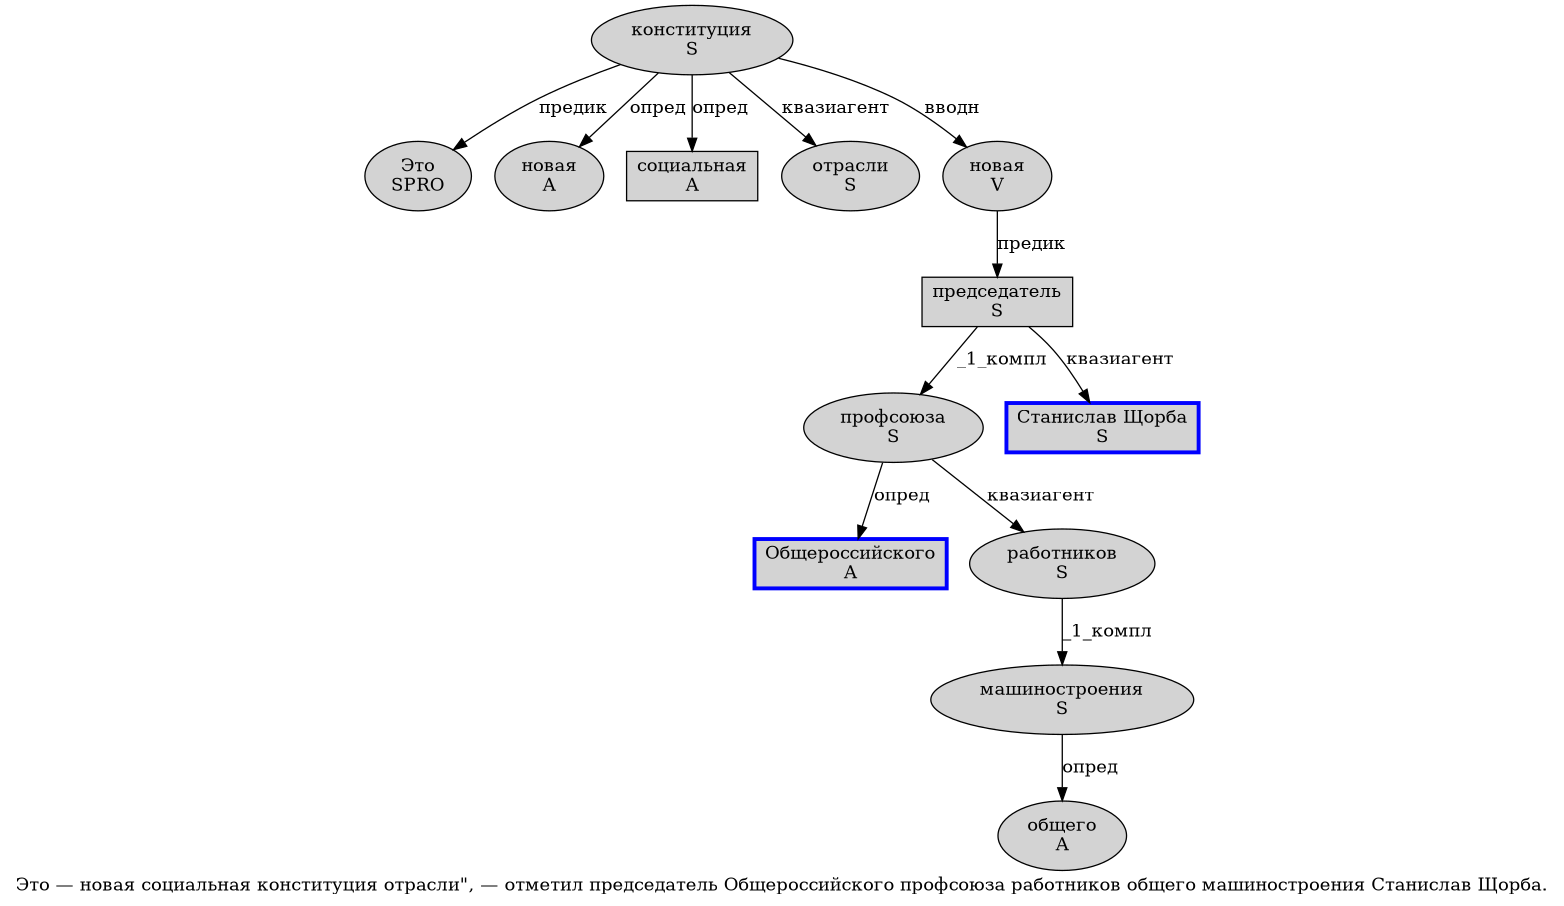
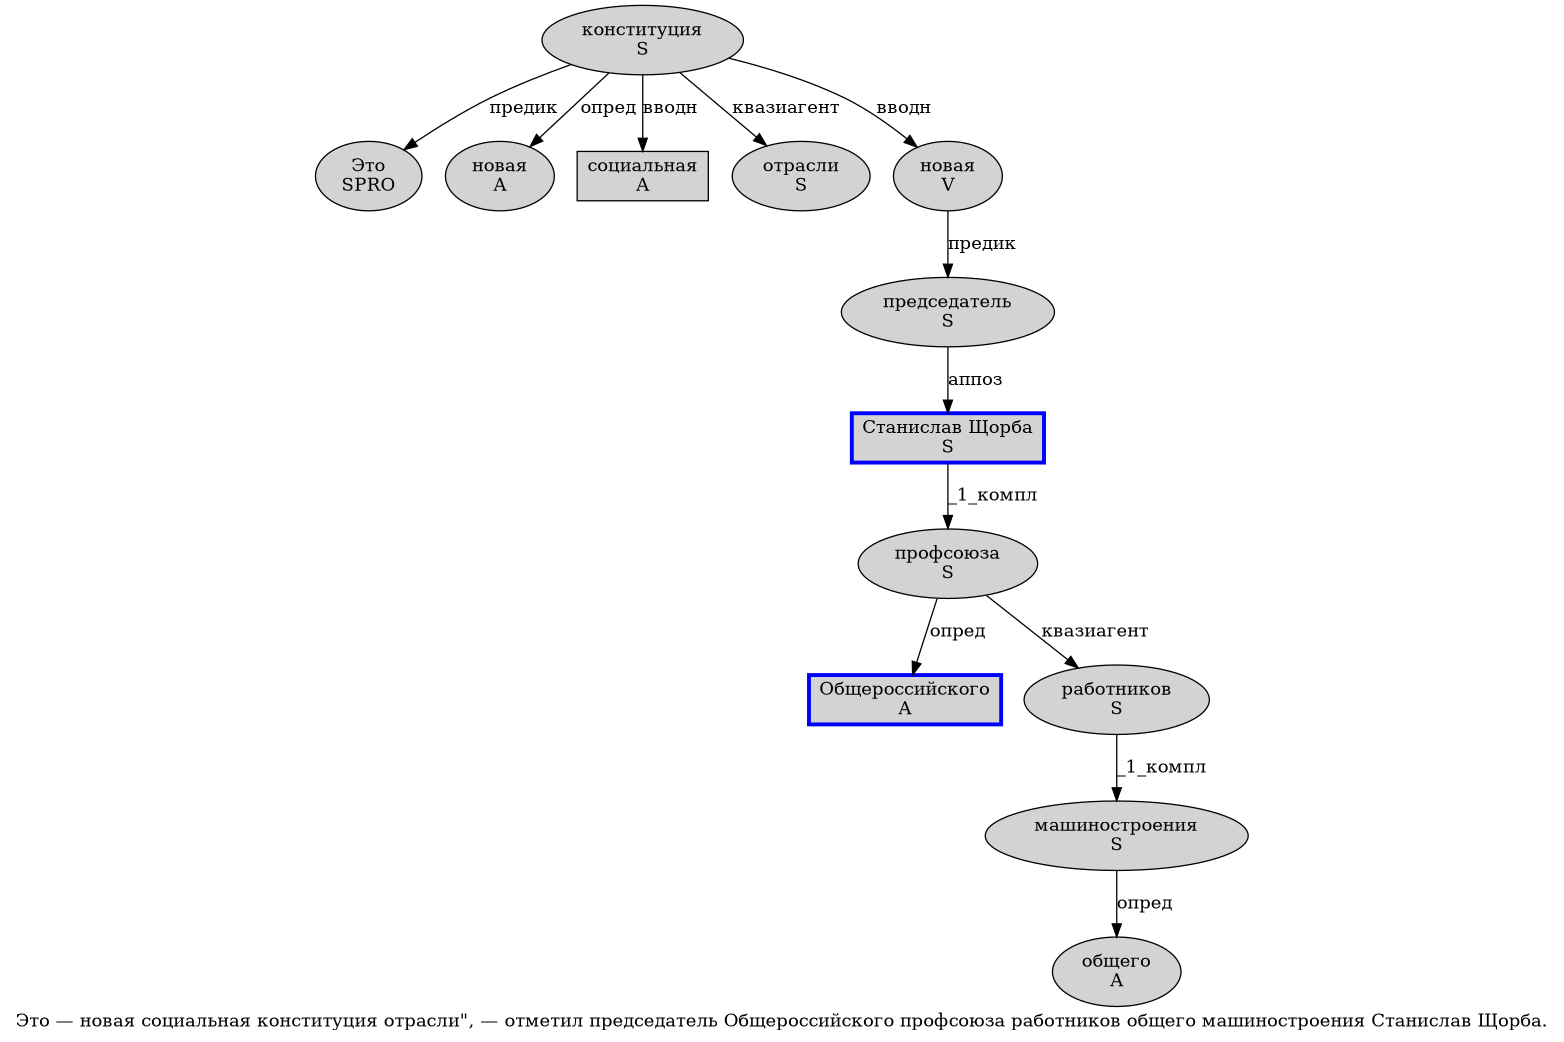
(720, 108) -> (671, 108)
(997, 302) -> (948, 312)
(953, 356) -> (948, 489)
(1120, 360) -> (976, 380)
